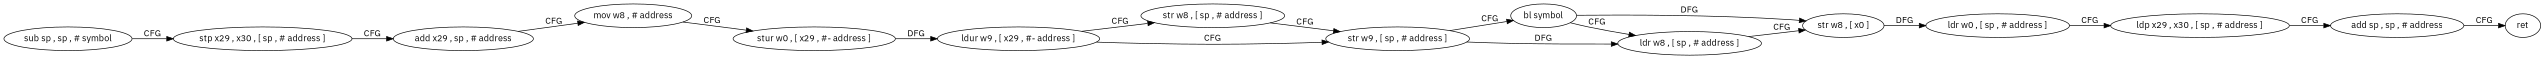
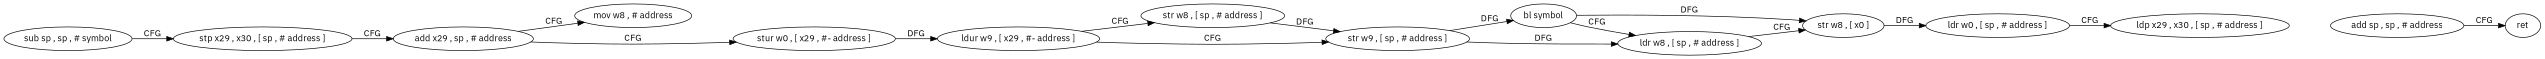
(1490, 19) -> (1490, 19)
(1305, 22) -> (1305, 22)
(715, 26) -> (630, 44)
(2306, 26) -> none
